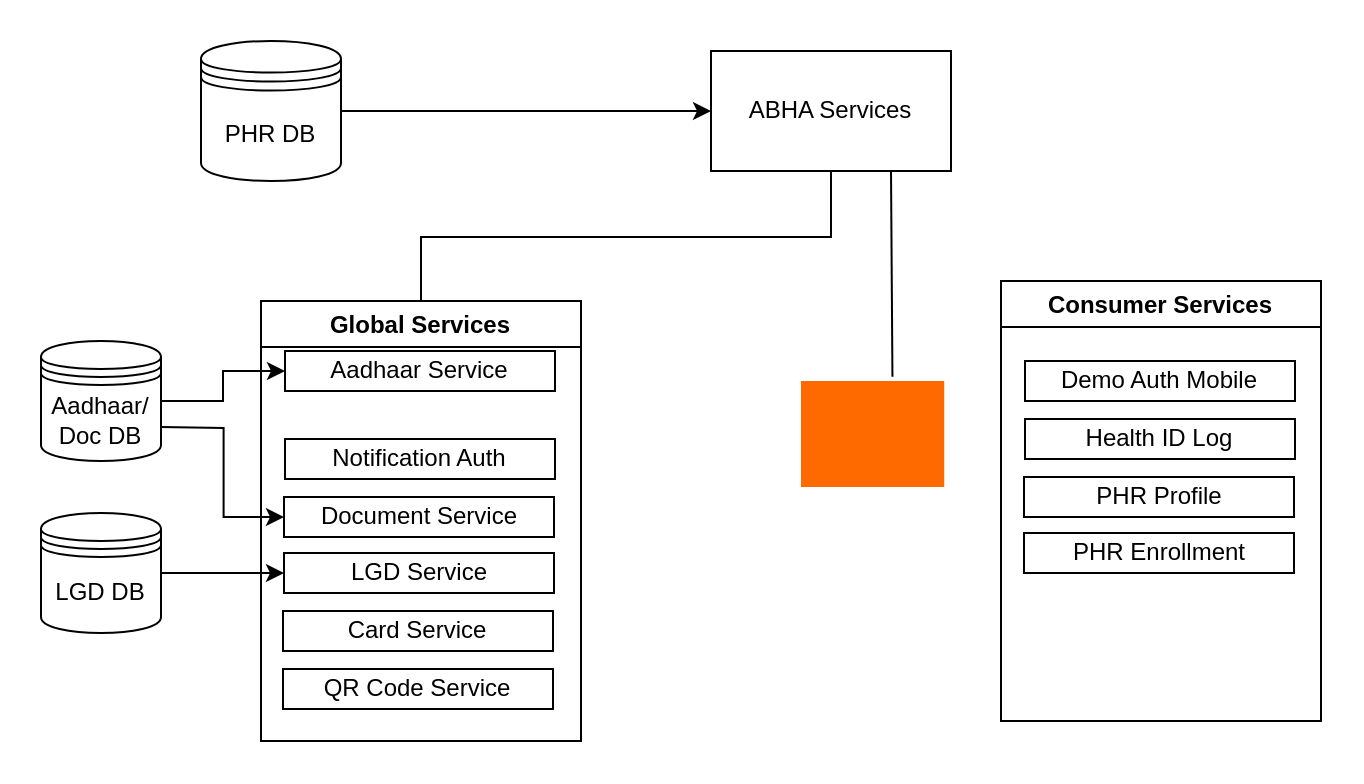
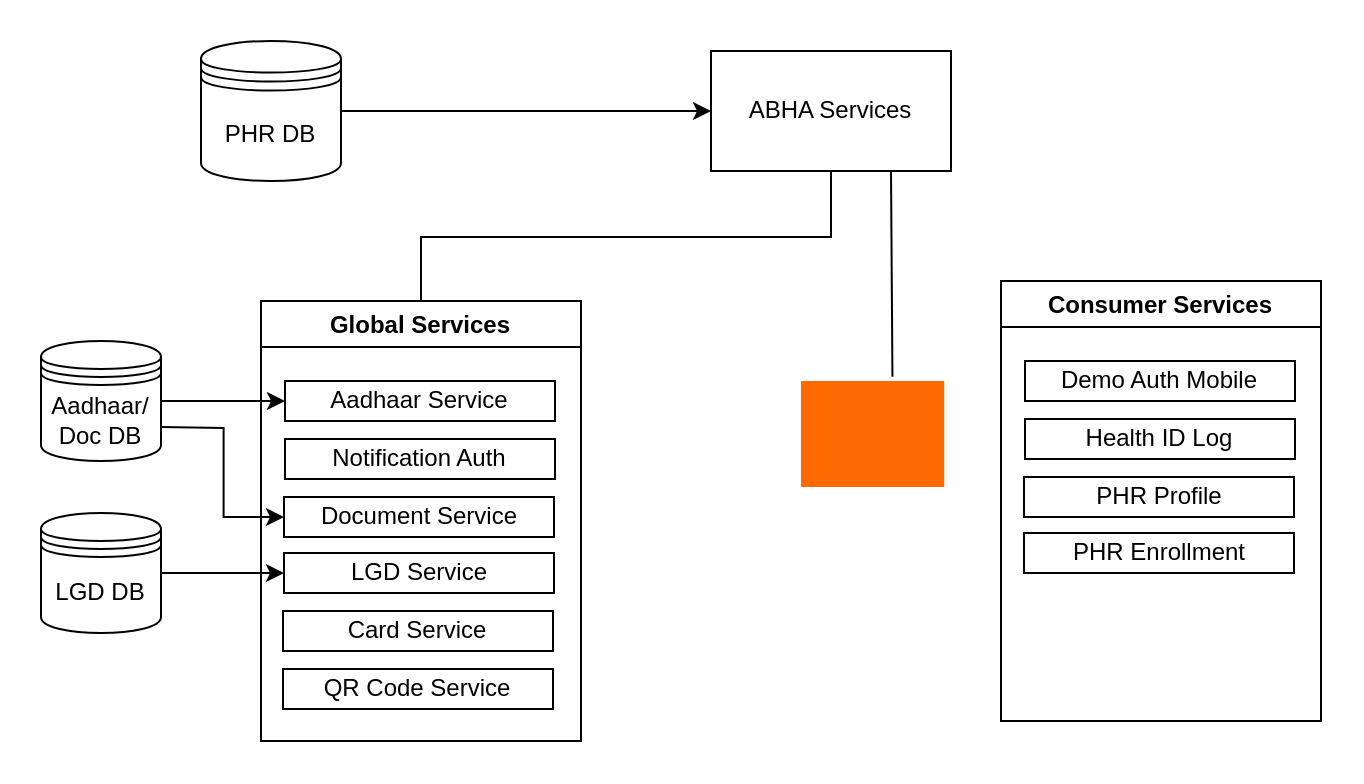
(420, 371) -> (420, 401)
